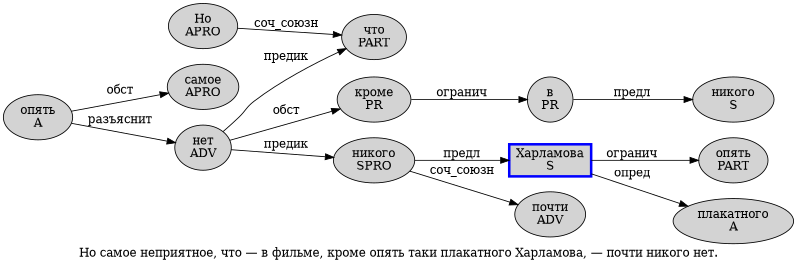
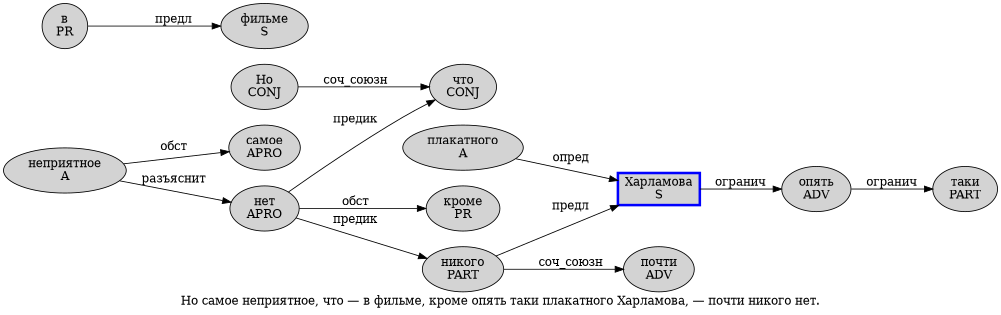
(203, 26) -> (265, 87)
(374, 37) -> (463, 87)
(465, 100) -> none
(733, 100) -> (265, 26)
(38, 117) -> (65, 170)
(203, 148) -> (265, 208)
(374, 160) -> (463, 269)
(733, 160) -> (816, 189)
(636, 189) -> (563, 169)
none -> (965, 189)
